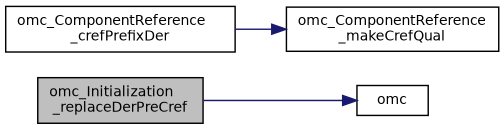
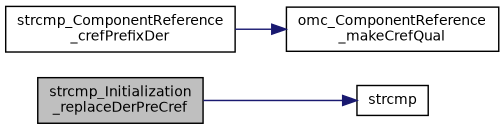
(120, 29) -> (120, 29)
(120, 100) -> (120, 100)
(393, 100) -> (393, 100)
